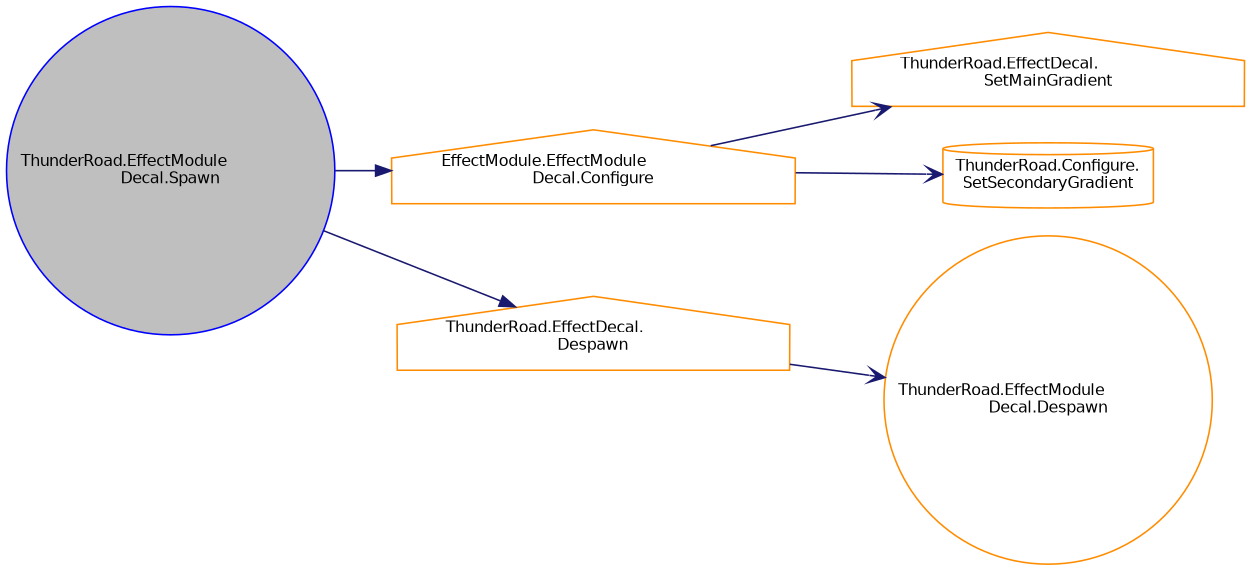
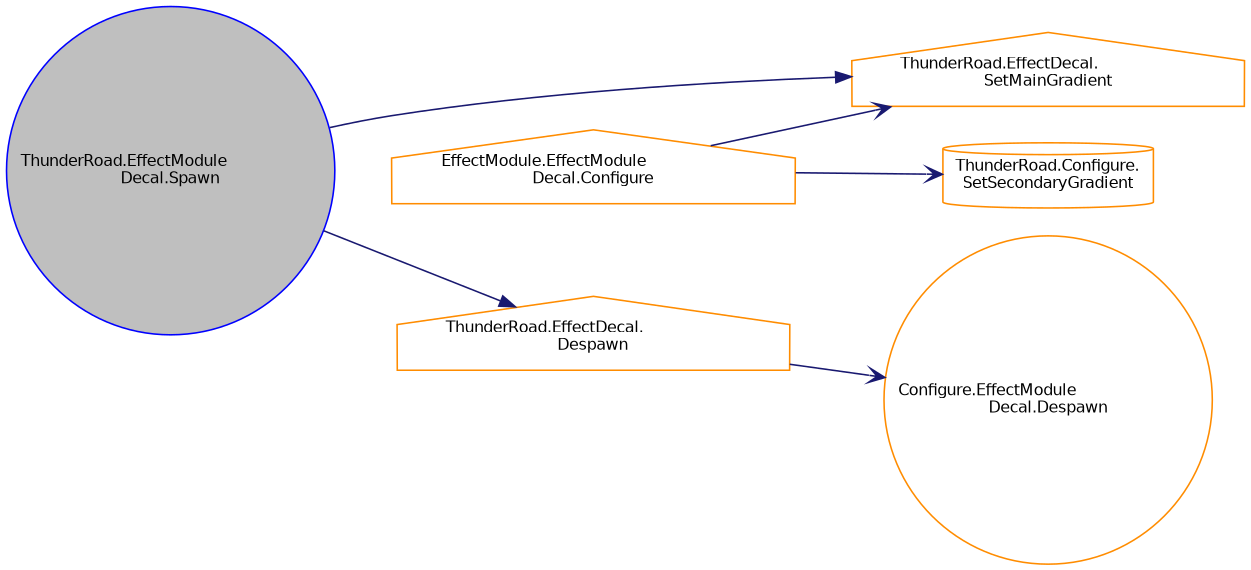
(355, 171) -> (582, 93)
(1048, 400) -> (1048, 400)
